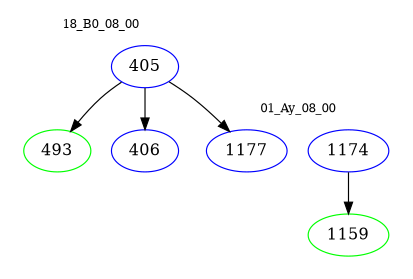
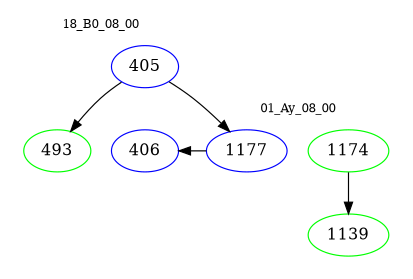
(145, 103) -> (199, 151)
(348, 151) -> (348, 151)
(348, 235) -> (348, 235)
